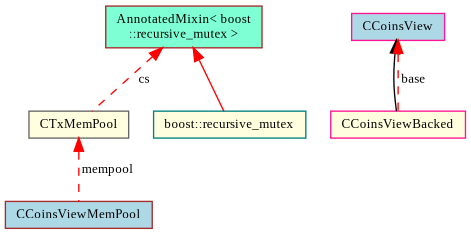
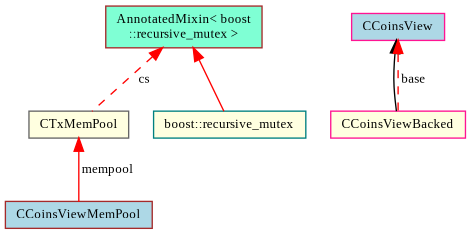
(79, 177) -> (79, 177)
